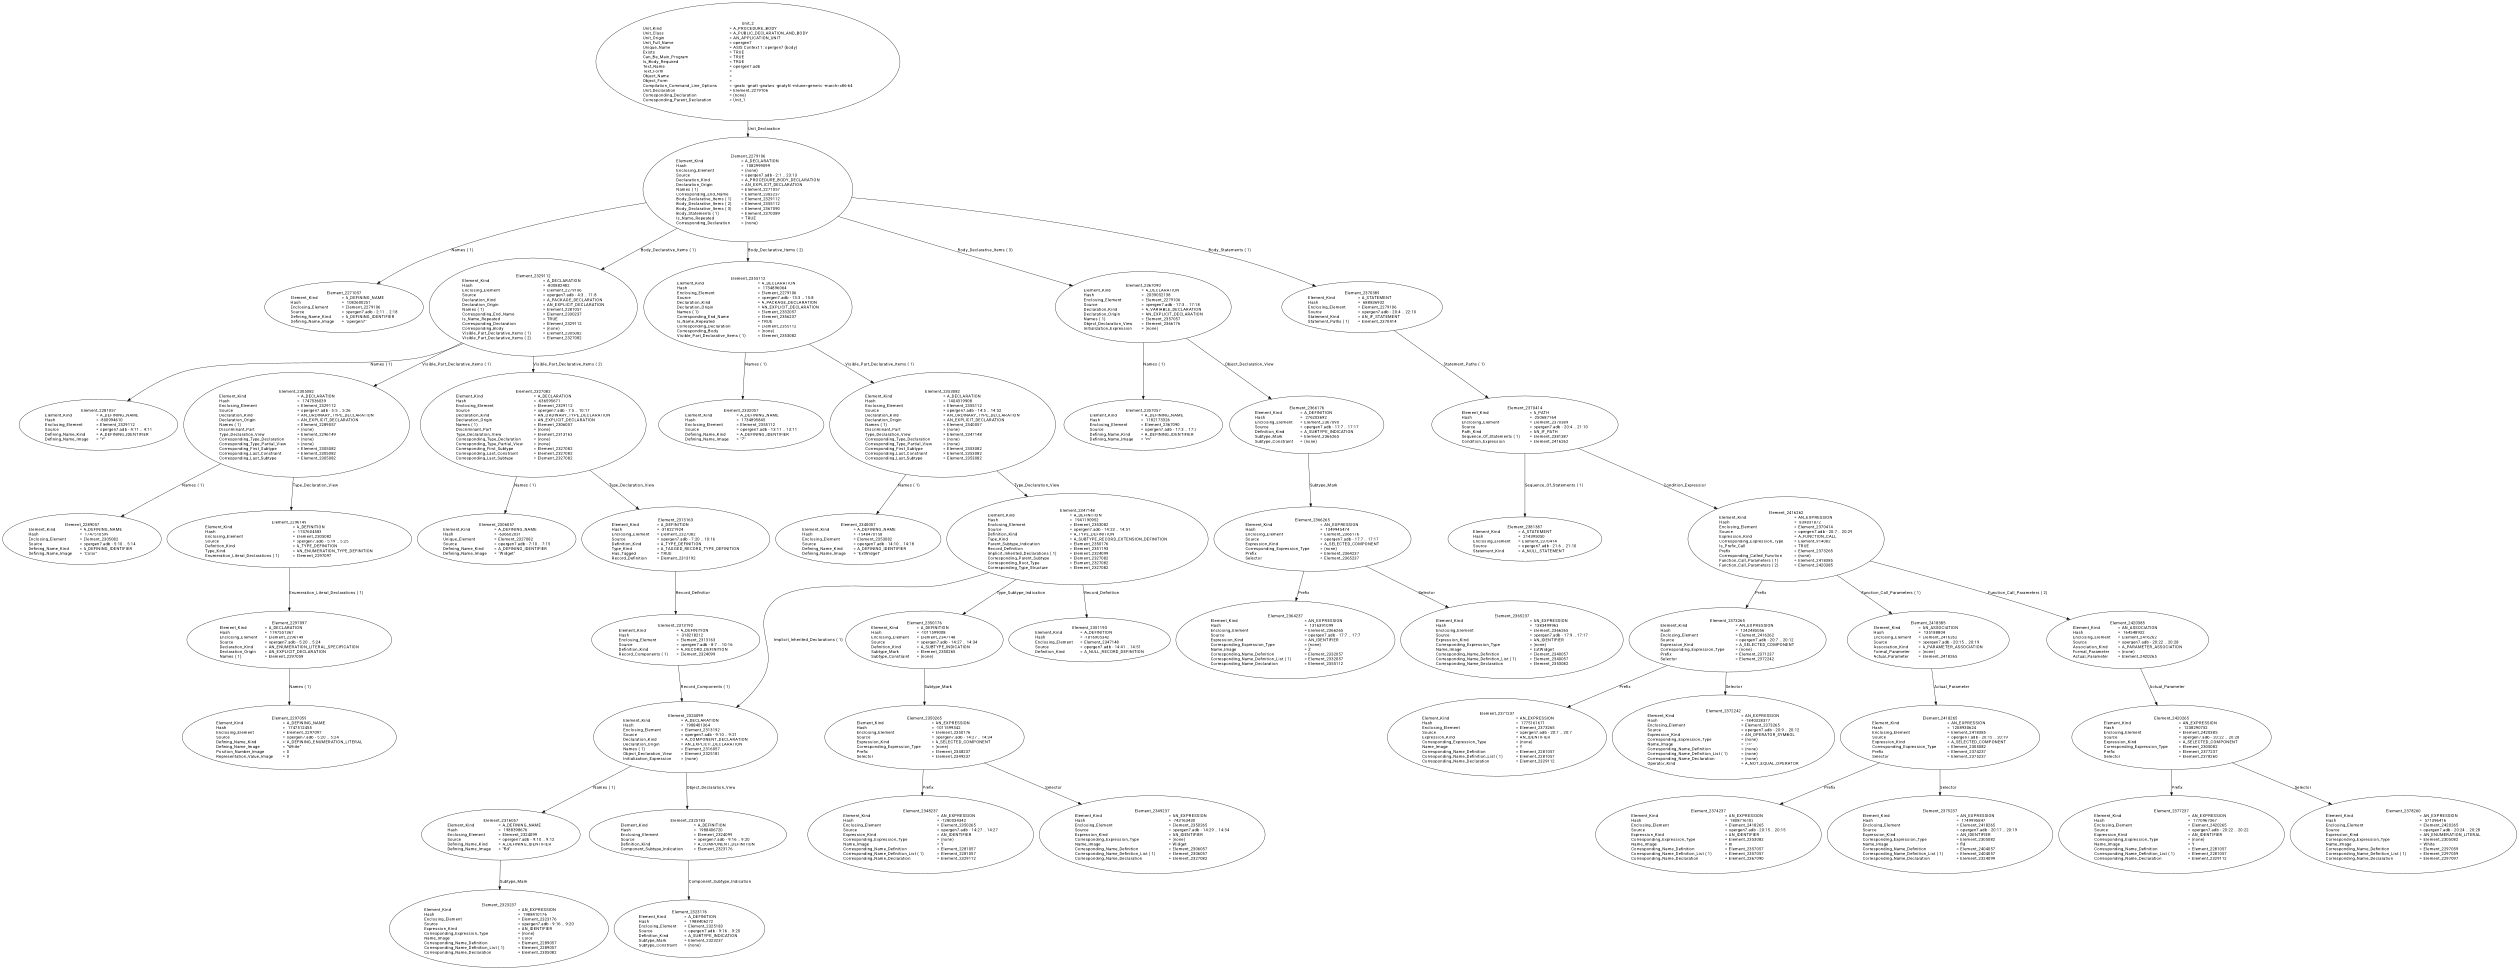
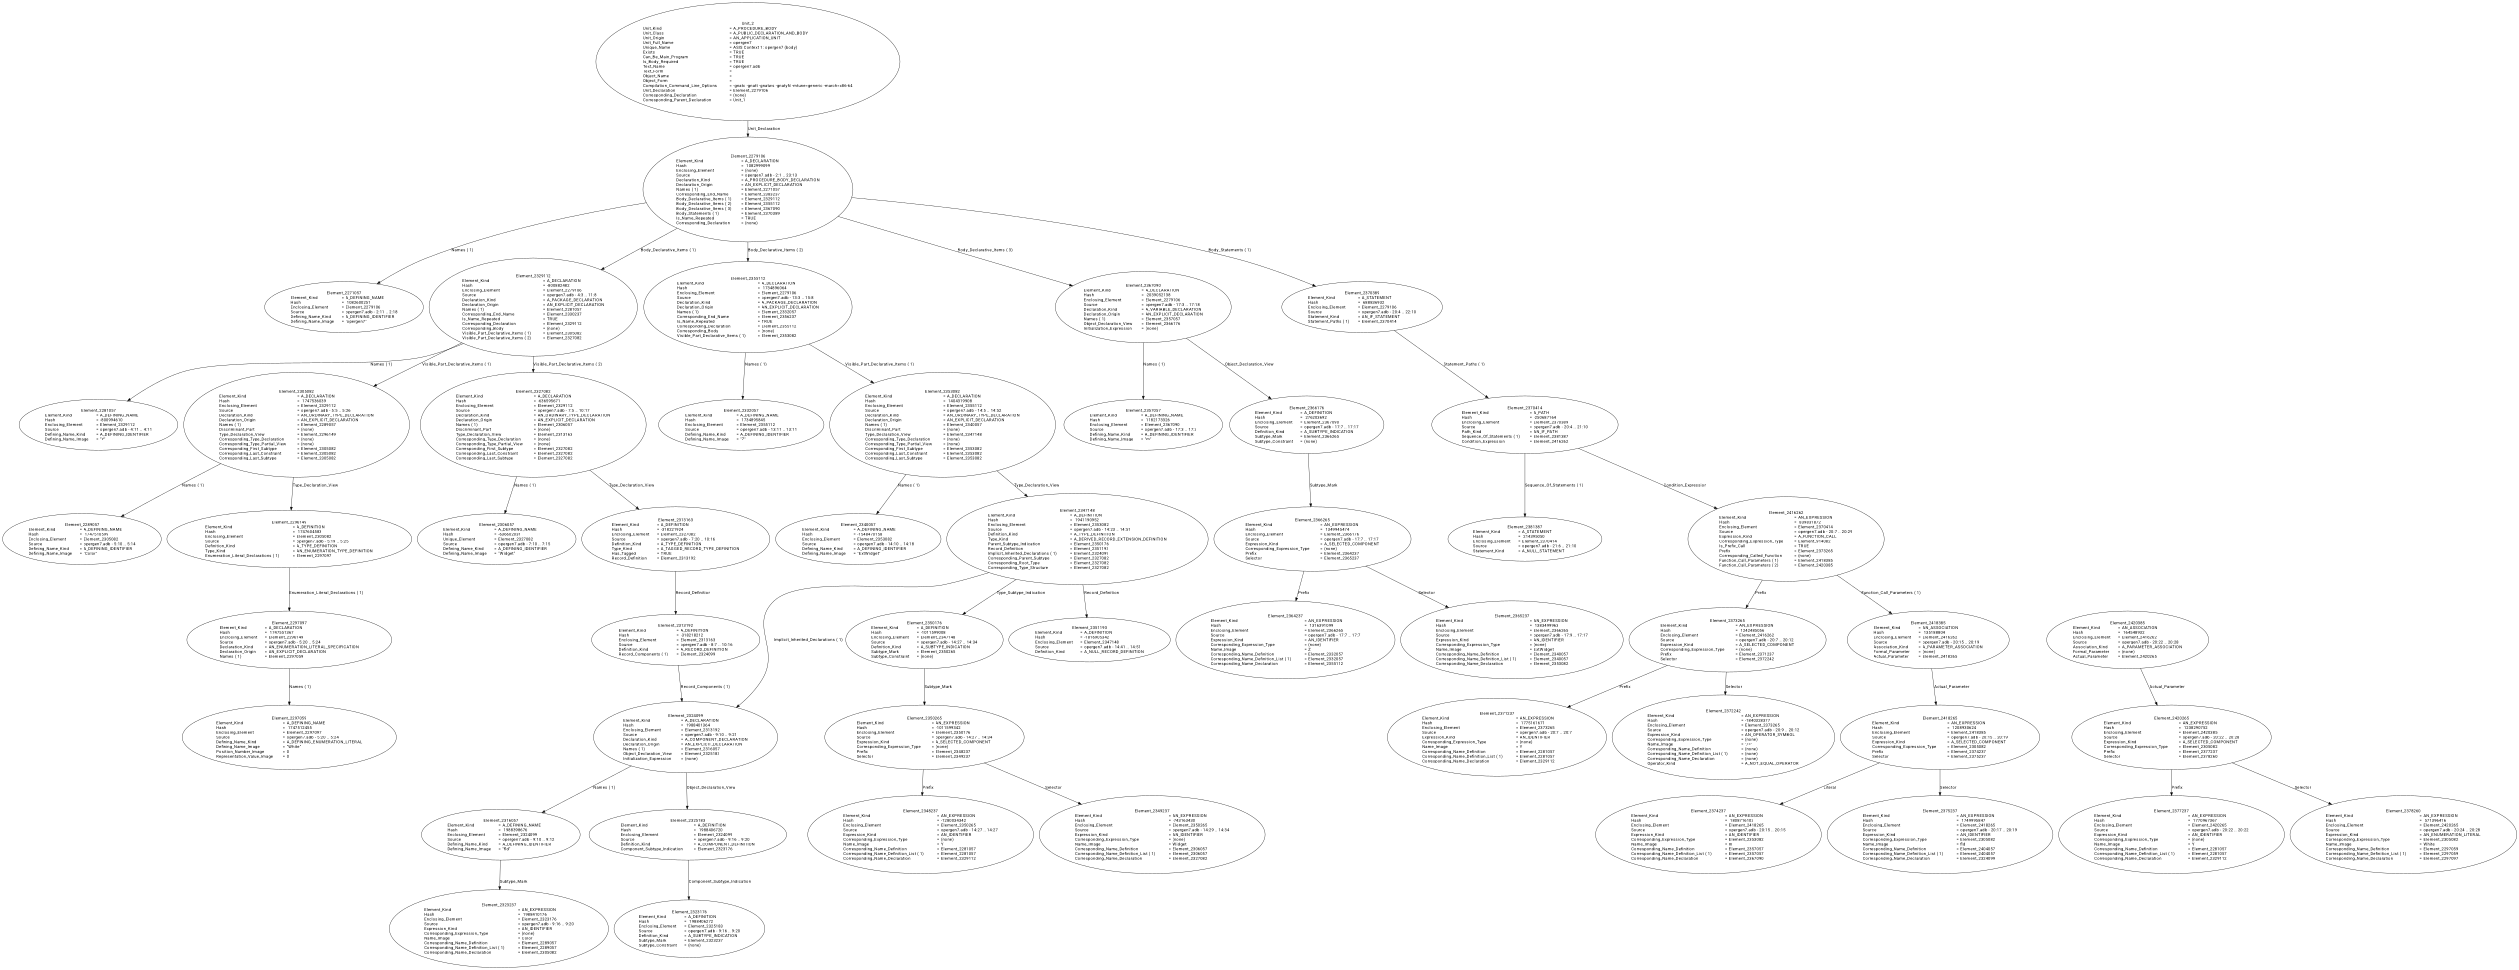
(1121, 539) -> (1120, 539)
(1969, 588) -> none
(1830, 788) -> (1830, 788)
